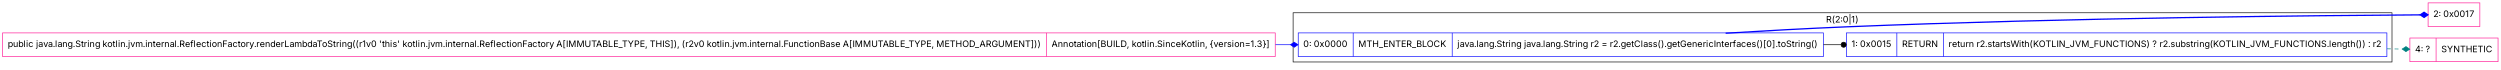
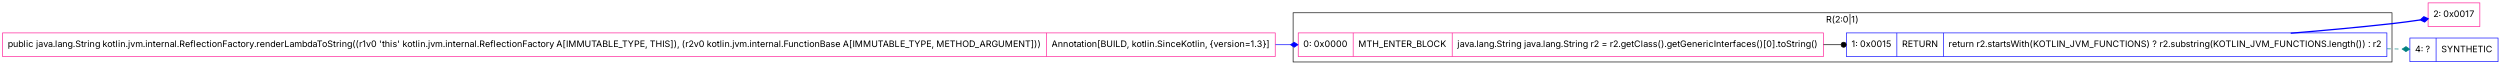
(2073, 20) -> (2356, 27)
(1561, 45) -> (1561, 45)
(2454, 50) -> (2454, 50)
